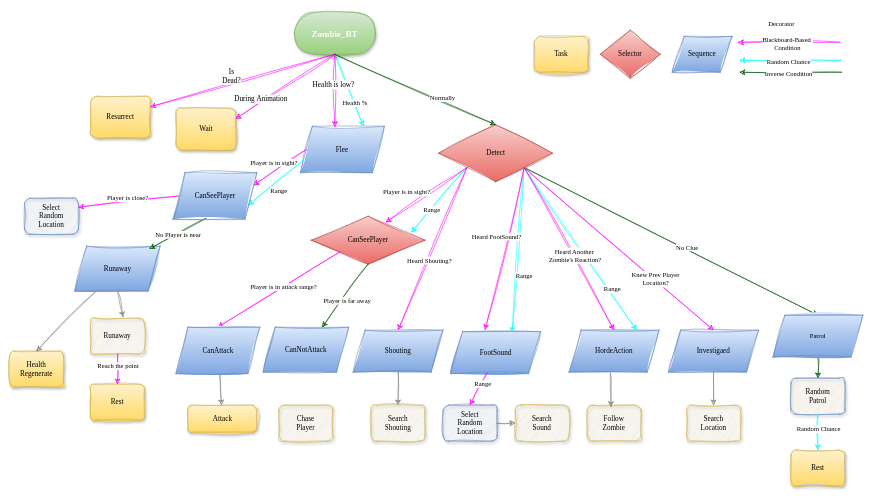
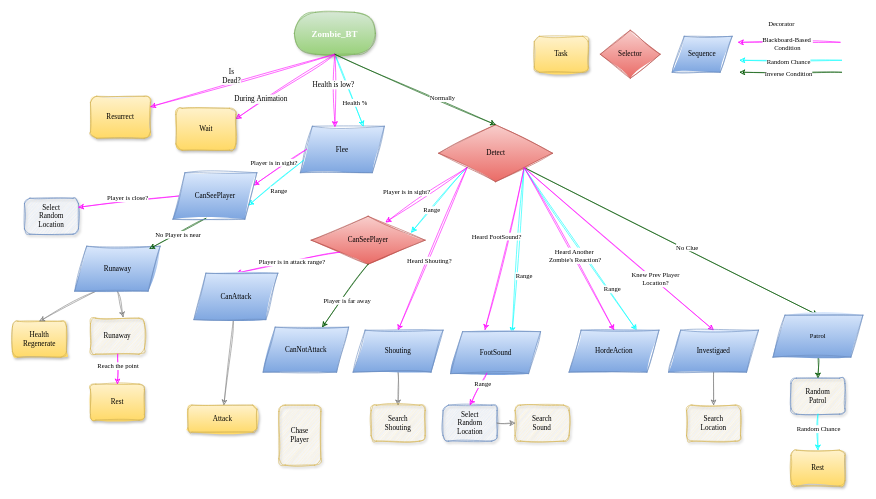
(218, 351) -> (236, 297)
(36, 369) -> (39, 339)
(611, 388) -> none
(306, 423) -> (300, 435)
(614, 423) -> none
